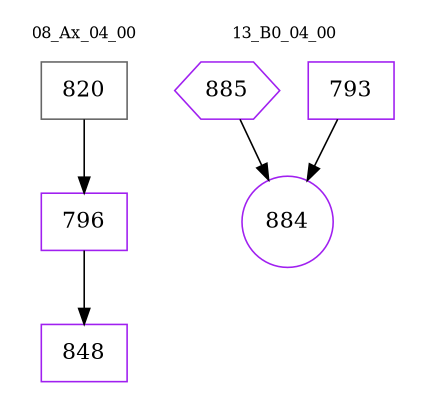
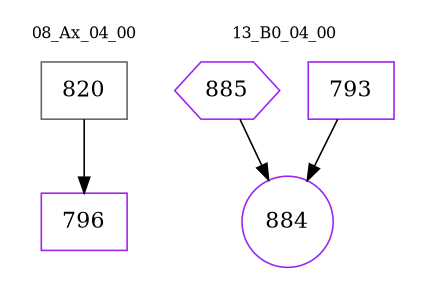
(84, 353) -> none
